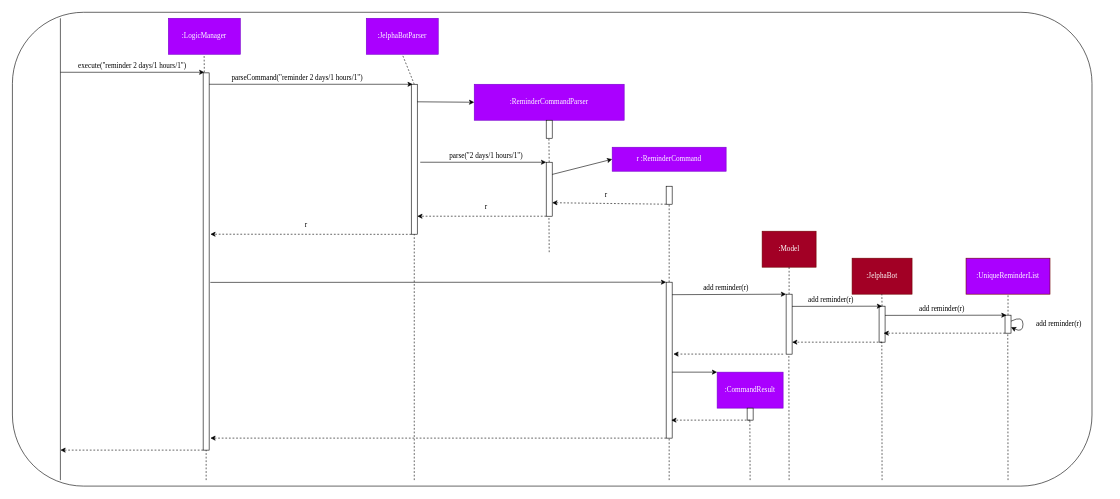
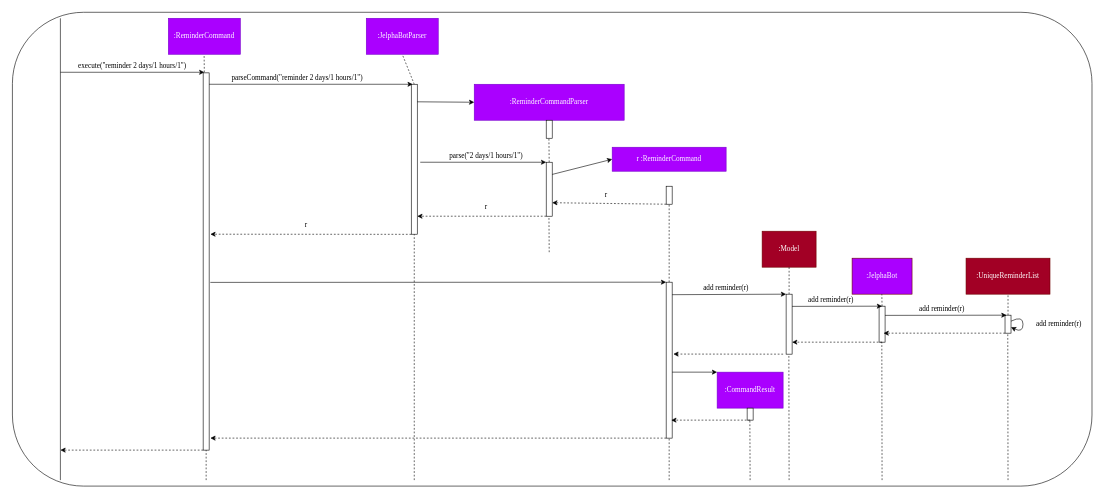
(204, 36) -> (204, 36)
(882, 276) -> (882, 276)
(1008, 276) -> (1008, 276)
